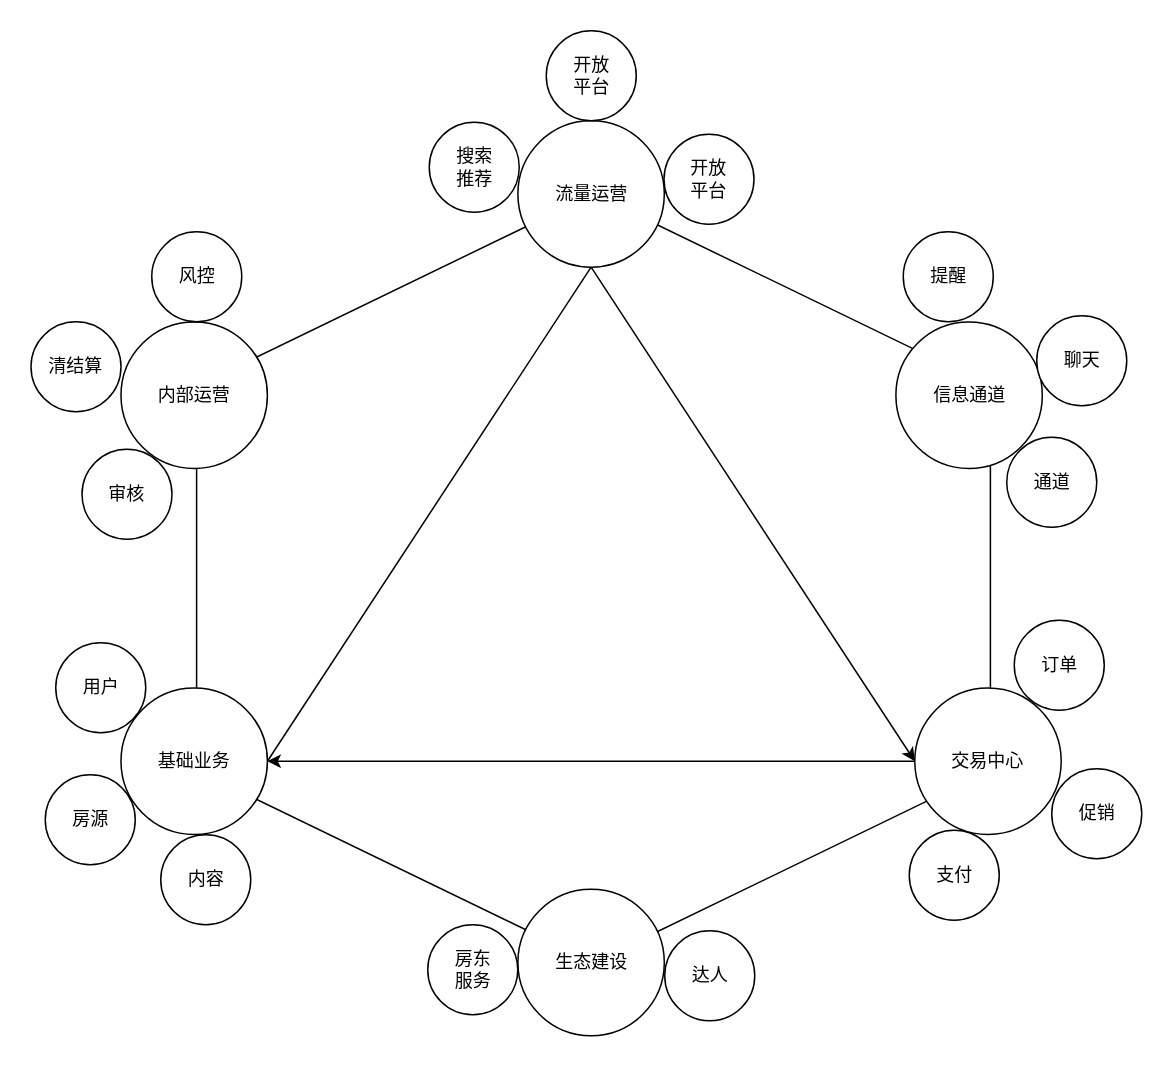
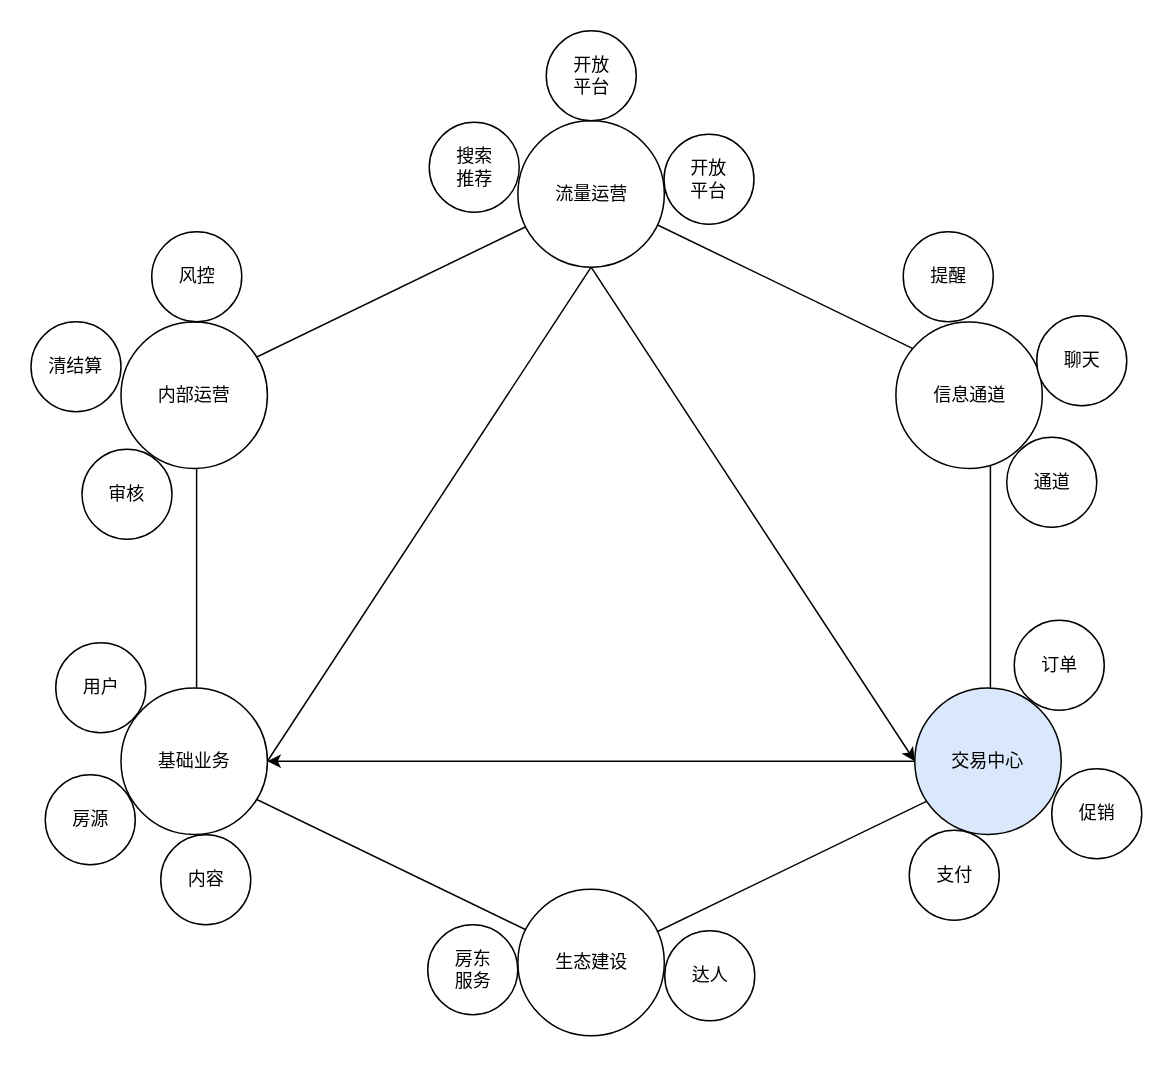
(988, 761) -> (988, 761)
